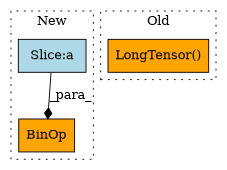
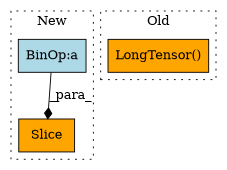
(52, 56) -> (52, 56)
(47, 135) -> (47, 135)
